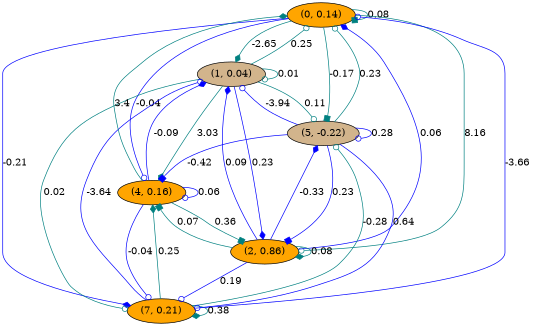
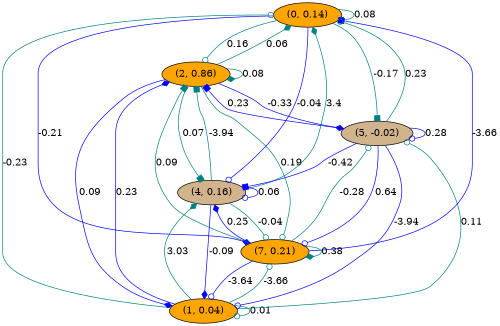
(262, 33) -> none
(301, 45) -> (15, 163)
(231, 74) -> (203, 311)
(323, 133) -> (377, 133)
(475, 133) -> (238, 45)
(421, 168) -> (251, 48)
none -> (162, 191)
(54, 193) -> (276, 281)
(152, 193) -> (212, 193)
(225, 222) -> (222, 133)
(505, 241) -> (472, 149)
(126, 251) -> (249, 217)
(157, 256) -> (231, 231)
(215, 280) -> (271, 152)
